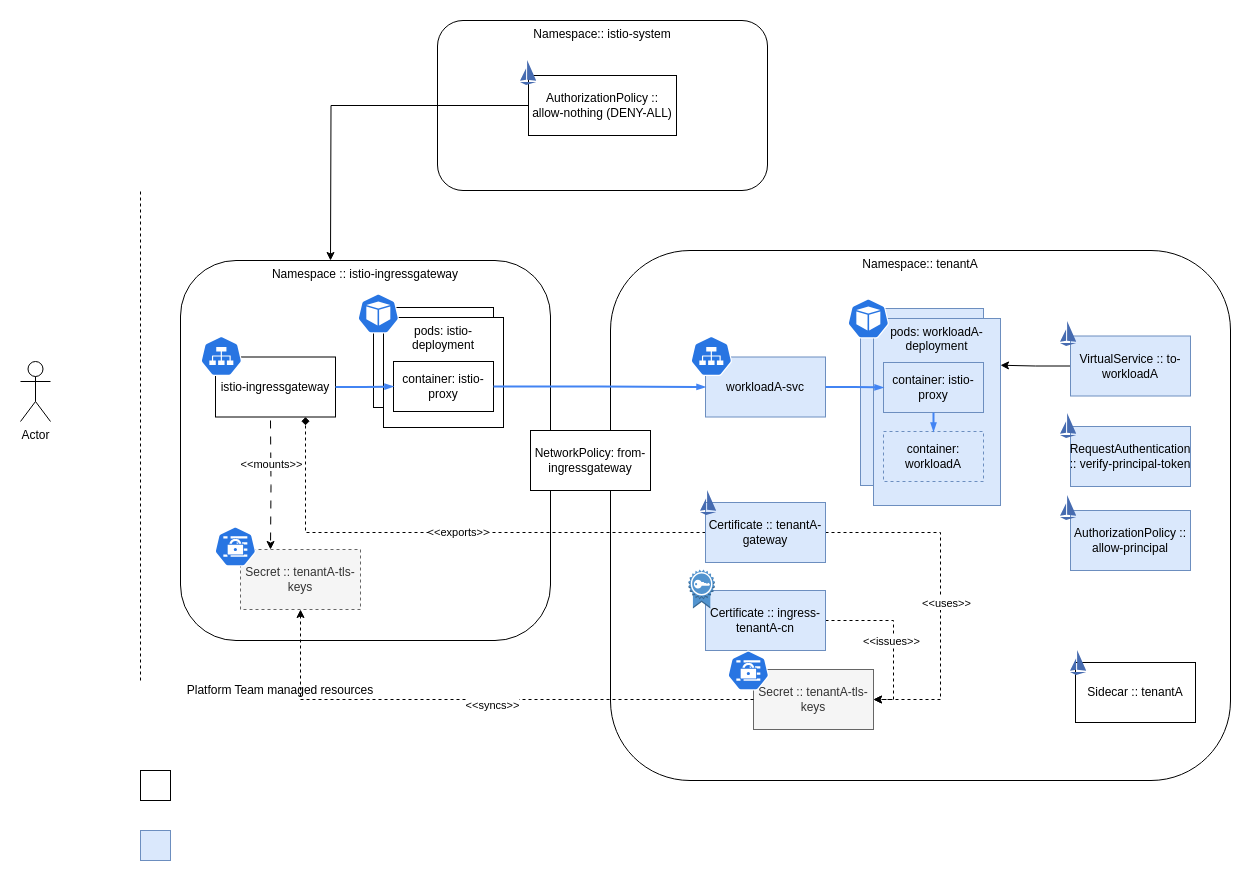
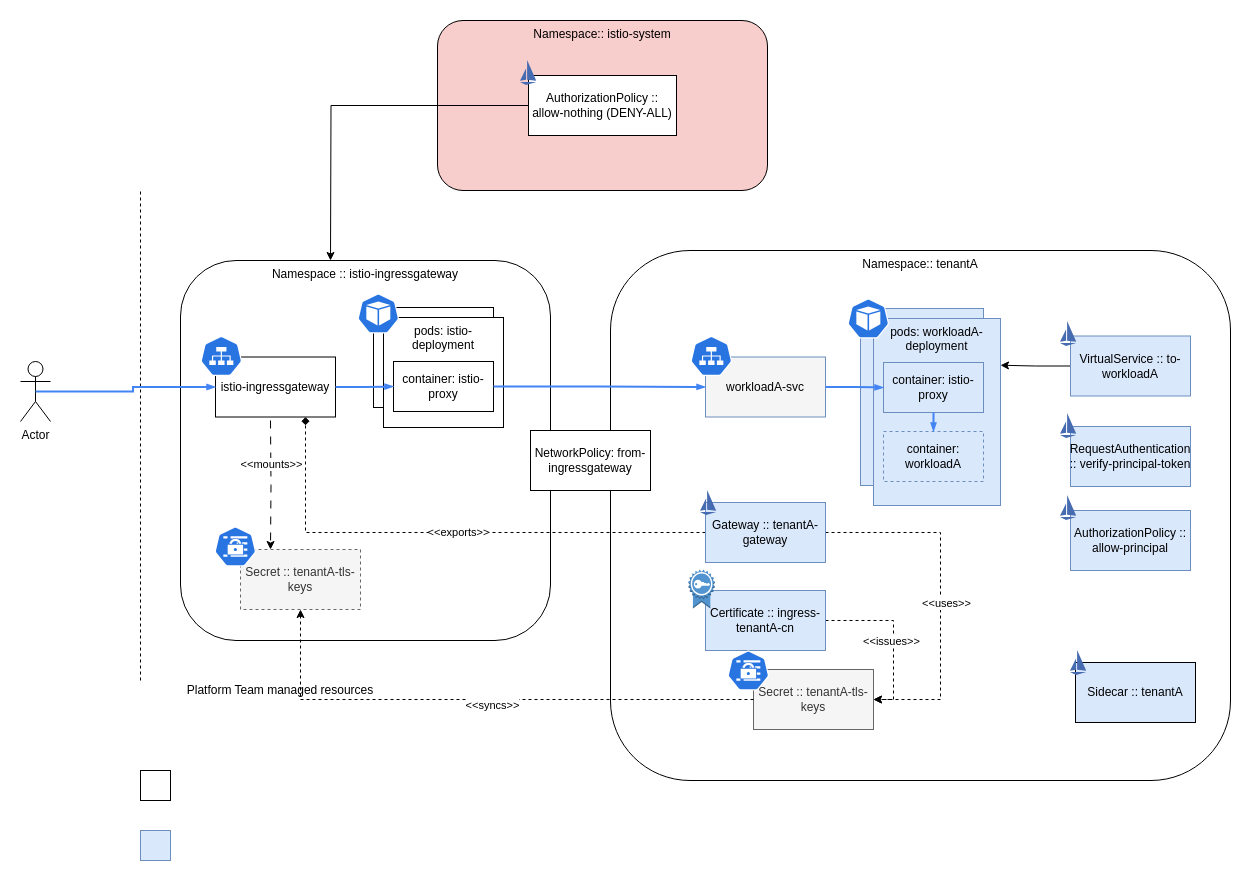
(603, 35) -> (603, 35)
(766, 387) -> (766, 387)
none -> (124, 392)
(766, 533) -> (766, 533)
(1136, 693) -> (1136, 693)
